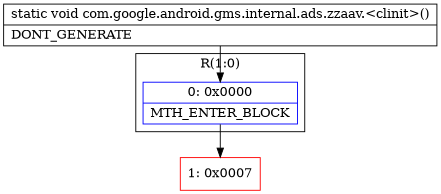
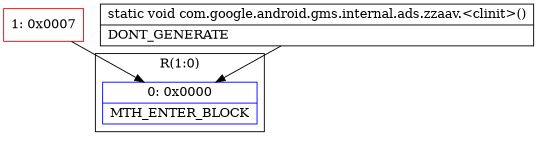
(220, 137) -> (104, 60)
